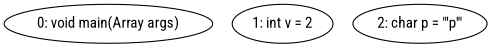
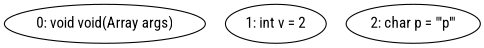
(108, 24) -> (105, 24)
